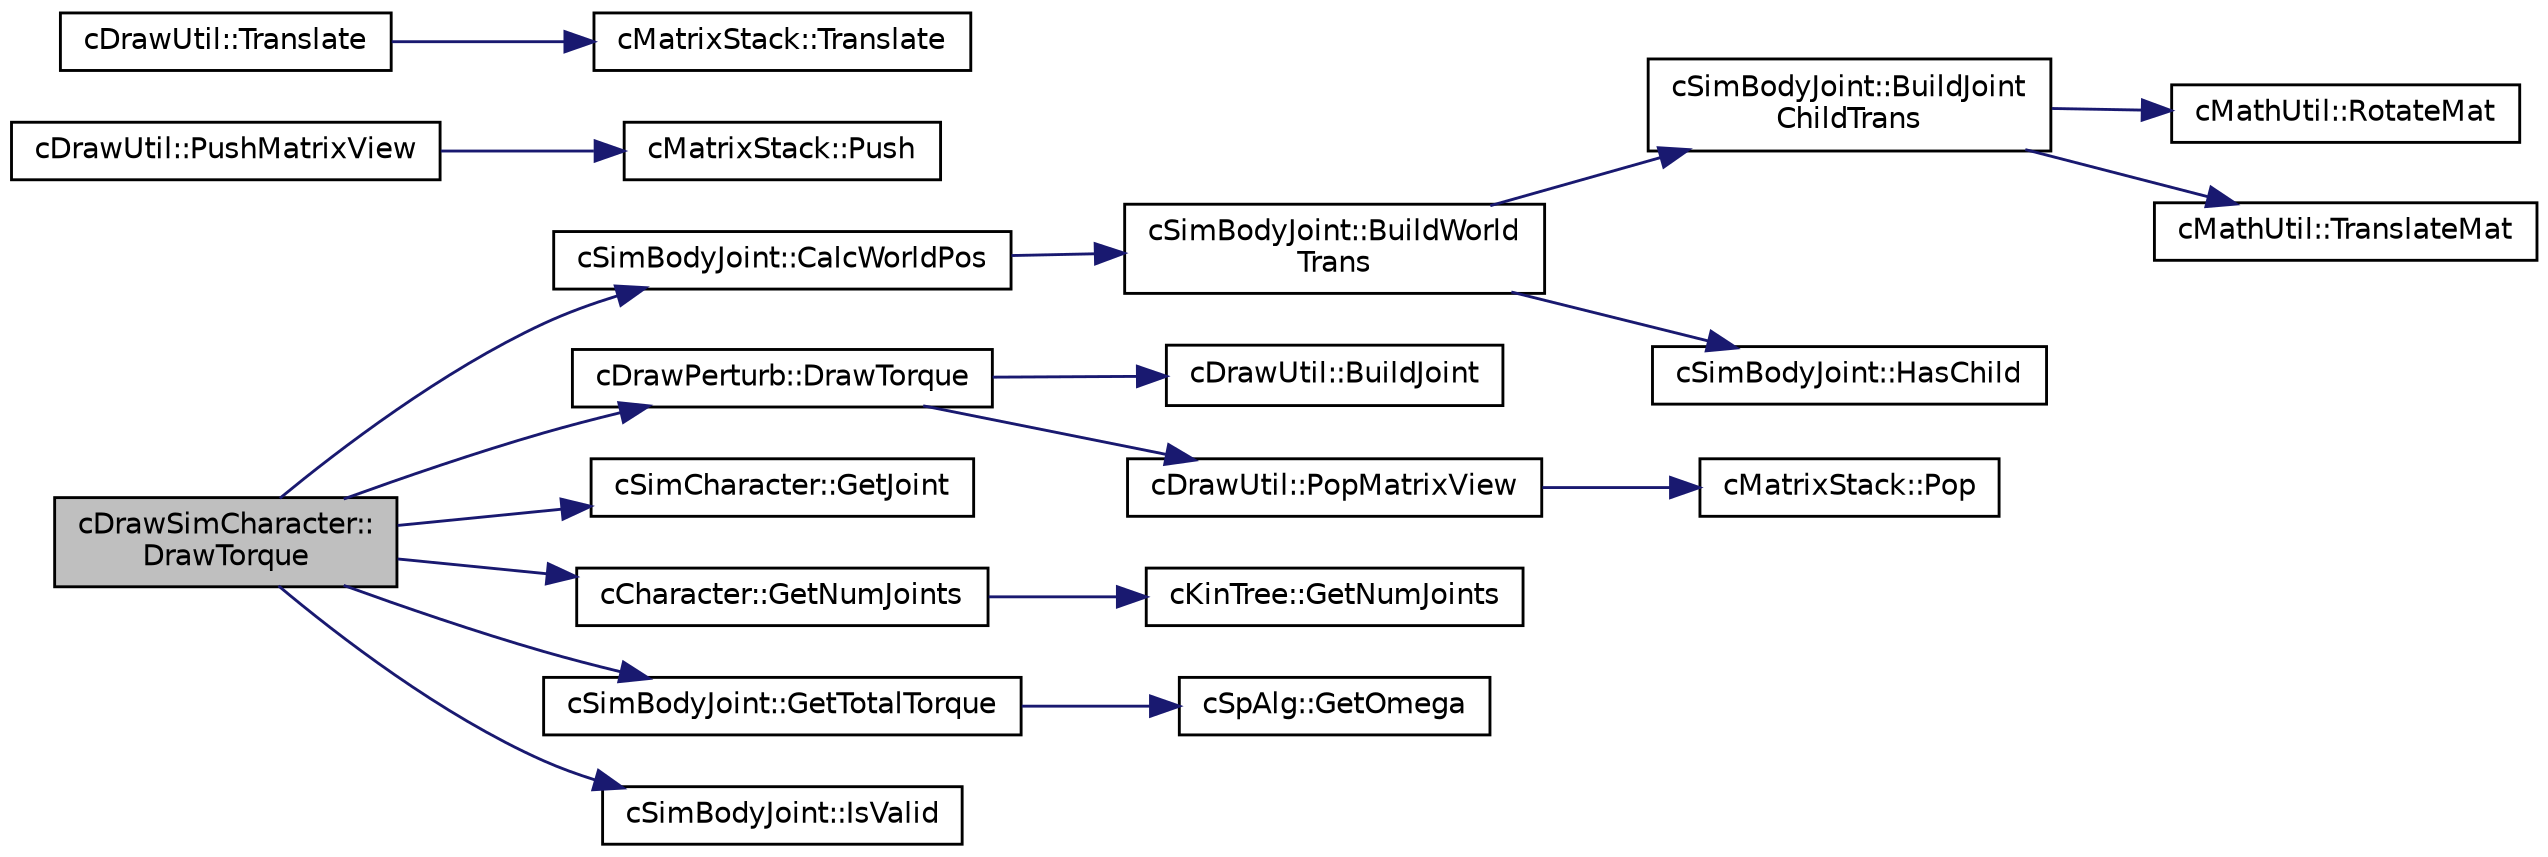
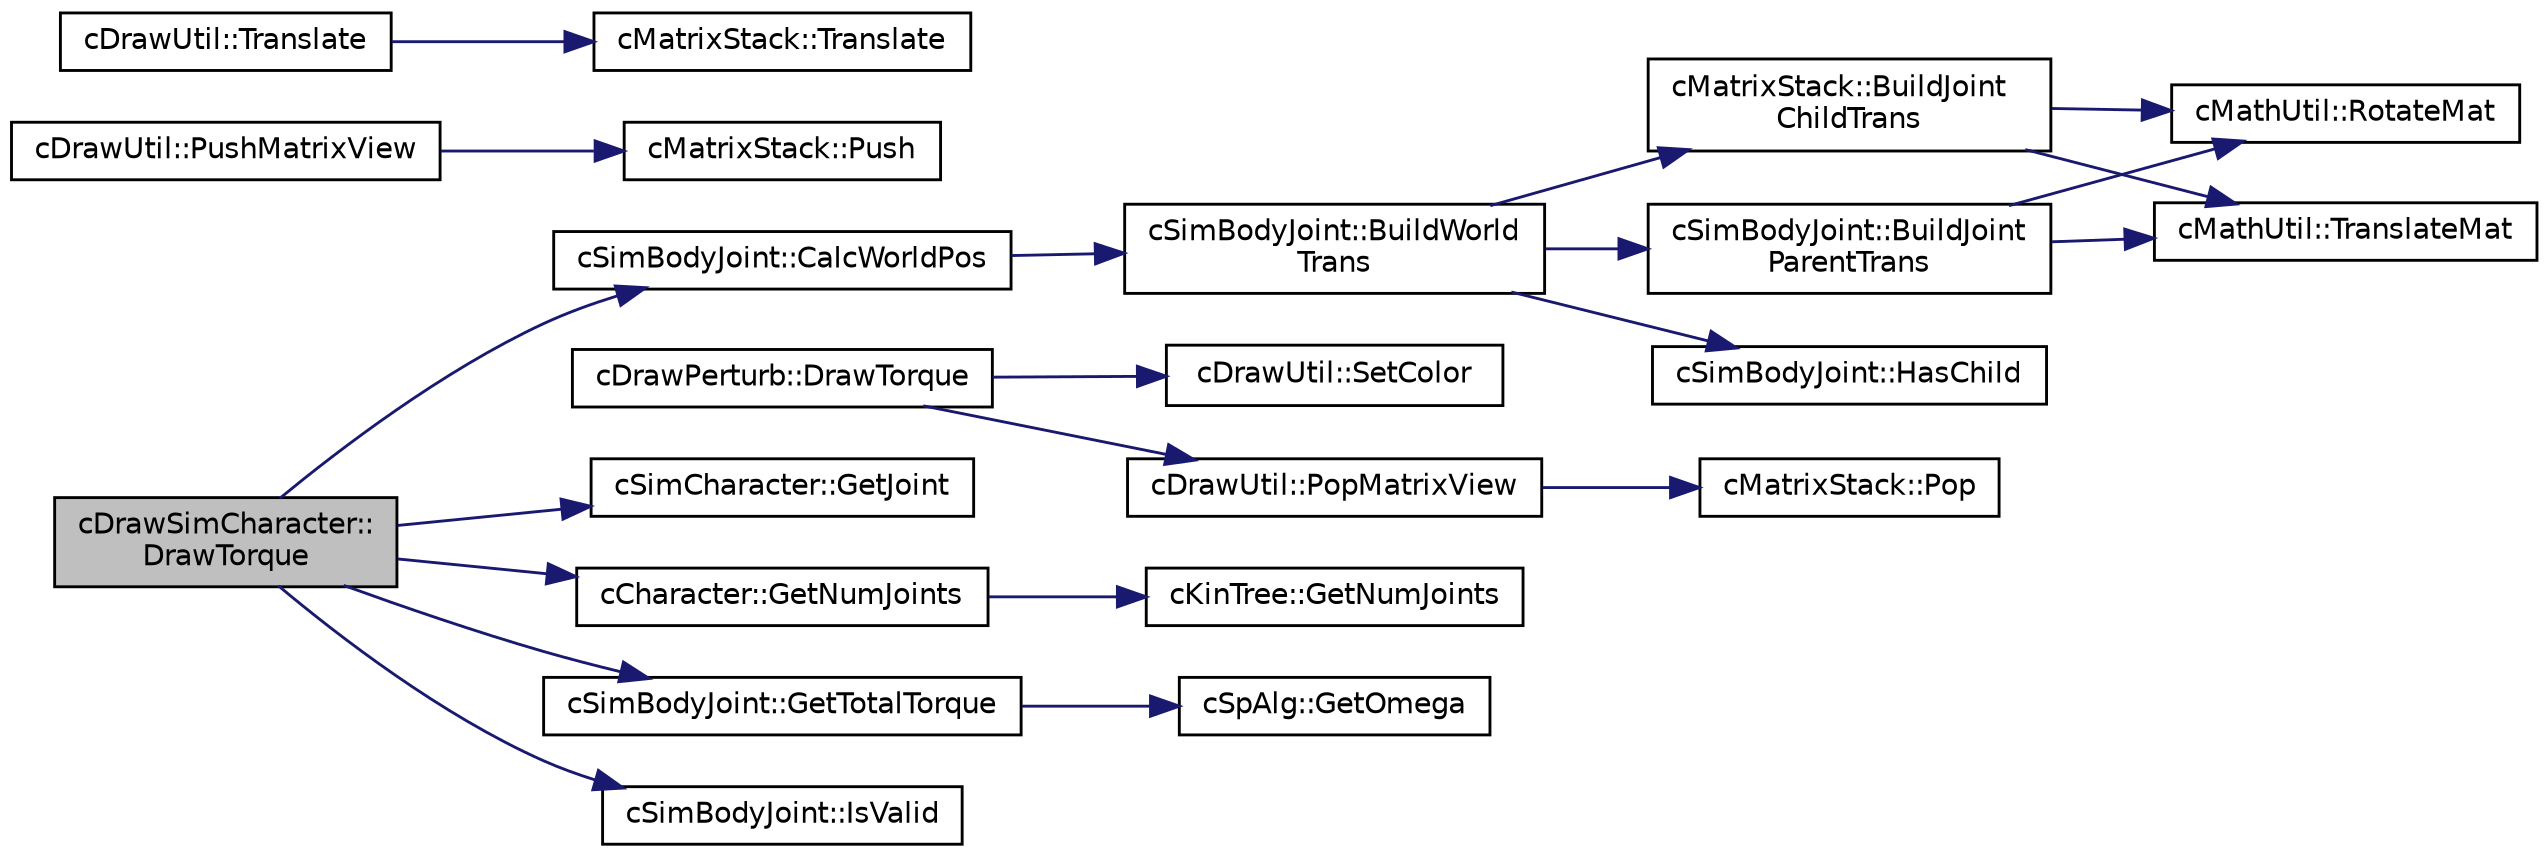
(1850, 105) -> (1850, 105)
none -> (1850, 249)
(1335, 375) -> (1335, 375)
(481, 452) -> none
